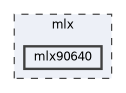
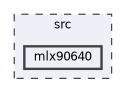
(63, 26) -> (63, 26)
